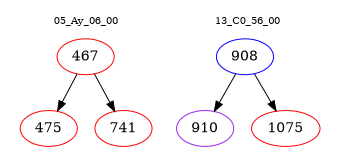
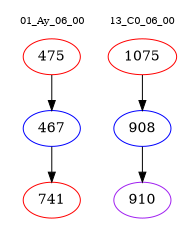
(86, 21) -> (52, 21)
(248, 21) -> (142, 21)
(86, 57) -> (52, 128)
(70, 88) -> (52, 88)
(263, 88) -> (142, 88)
